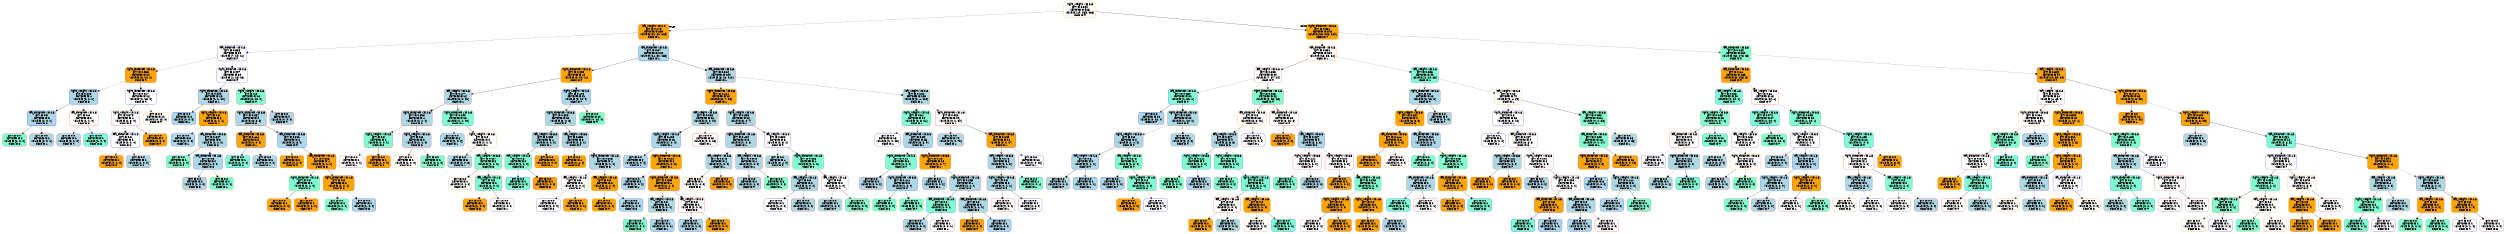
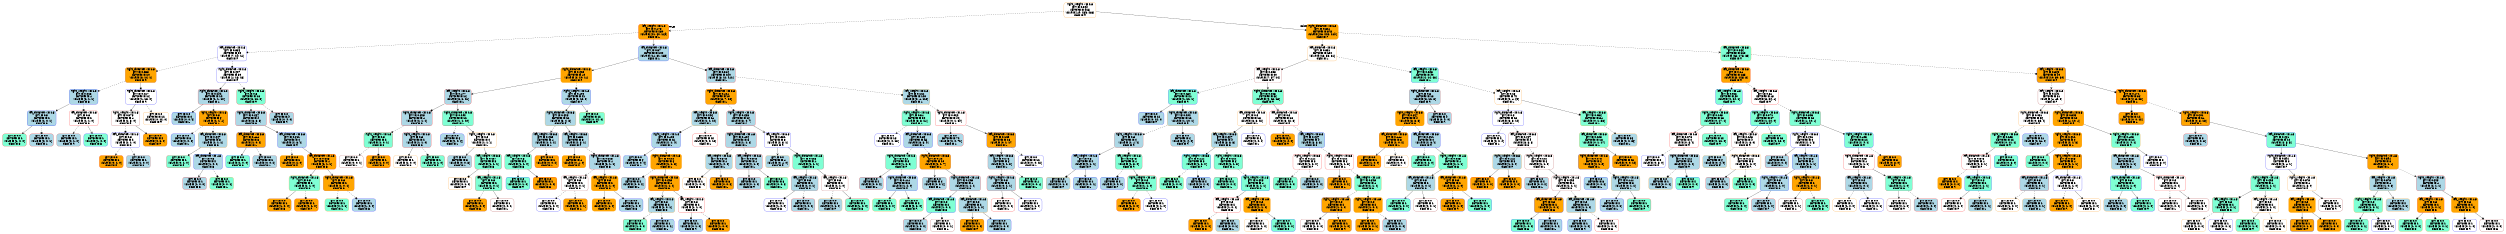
(1031, 183) -> (1031, 183)
